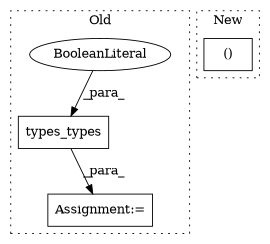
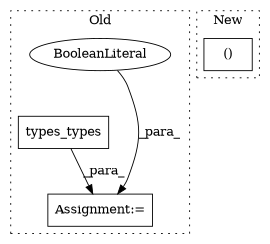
(84, 89) -> (138, 128)
